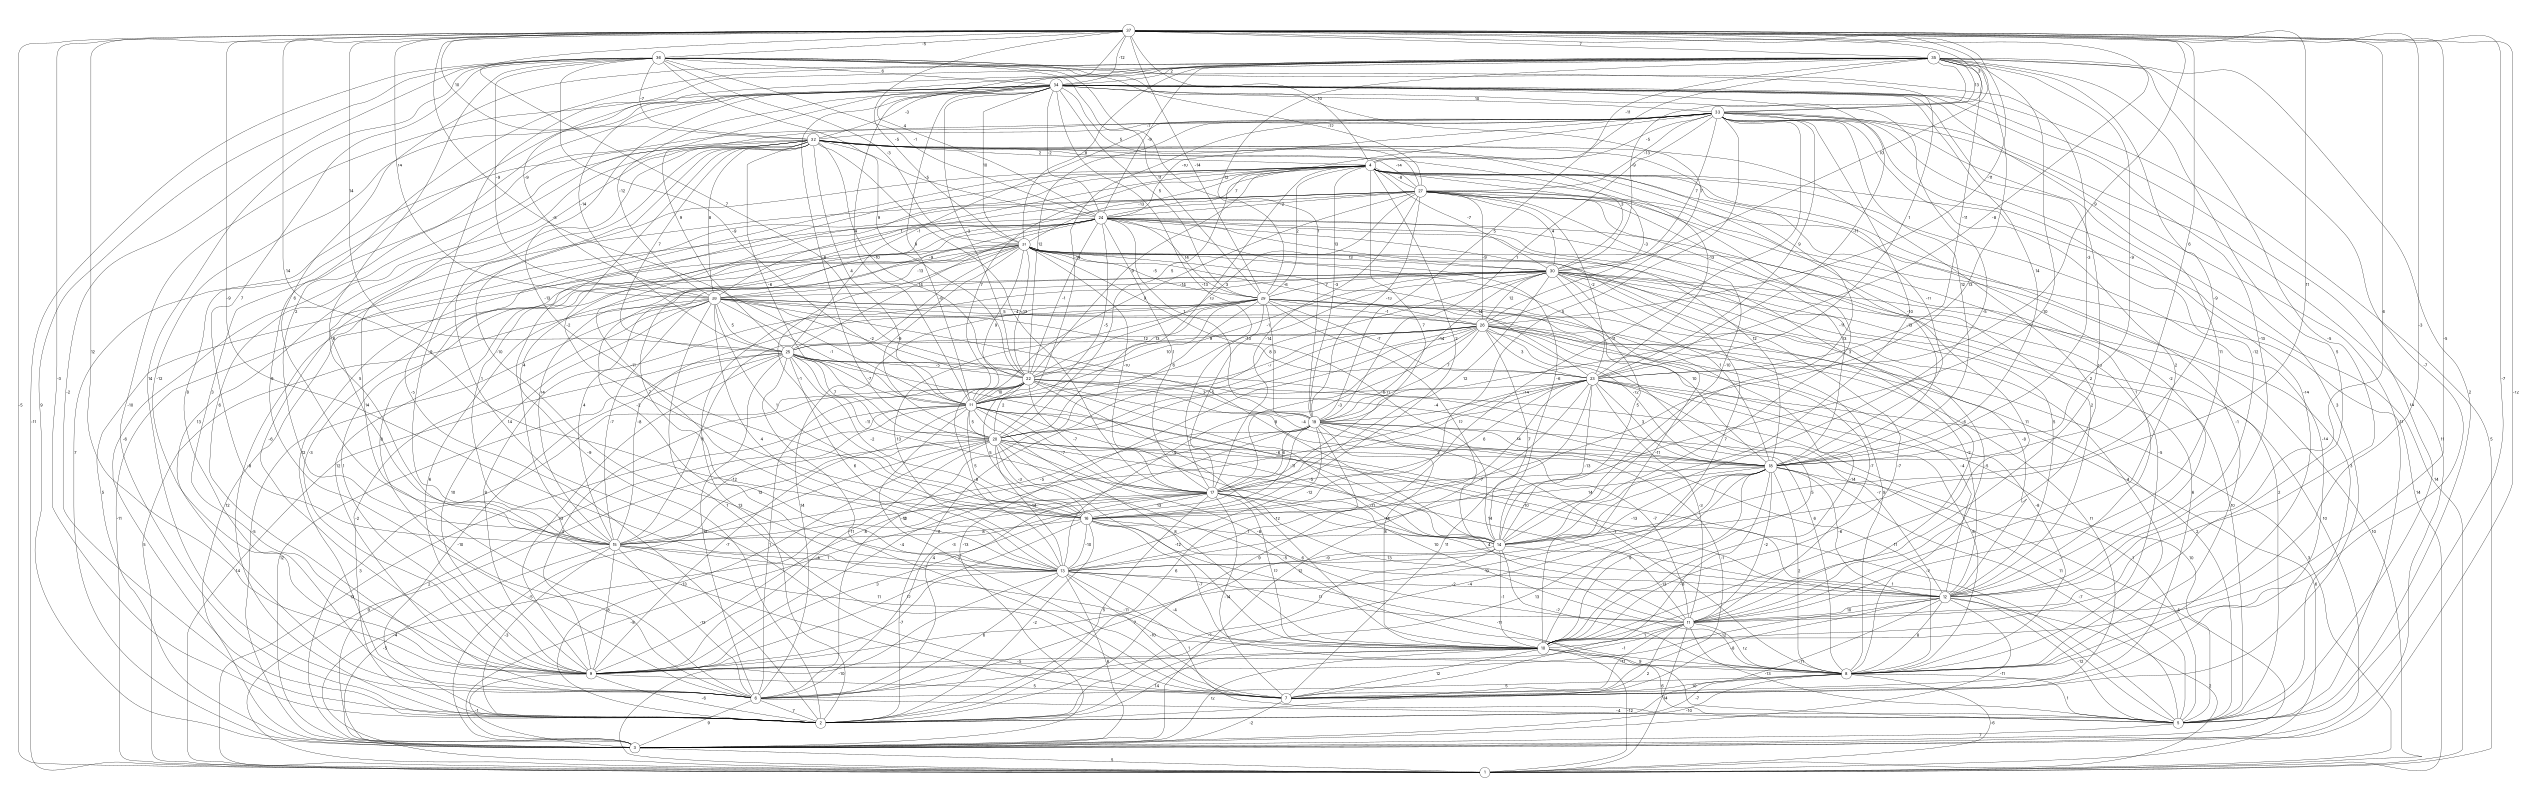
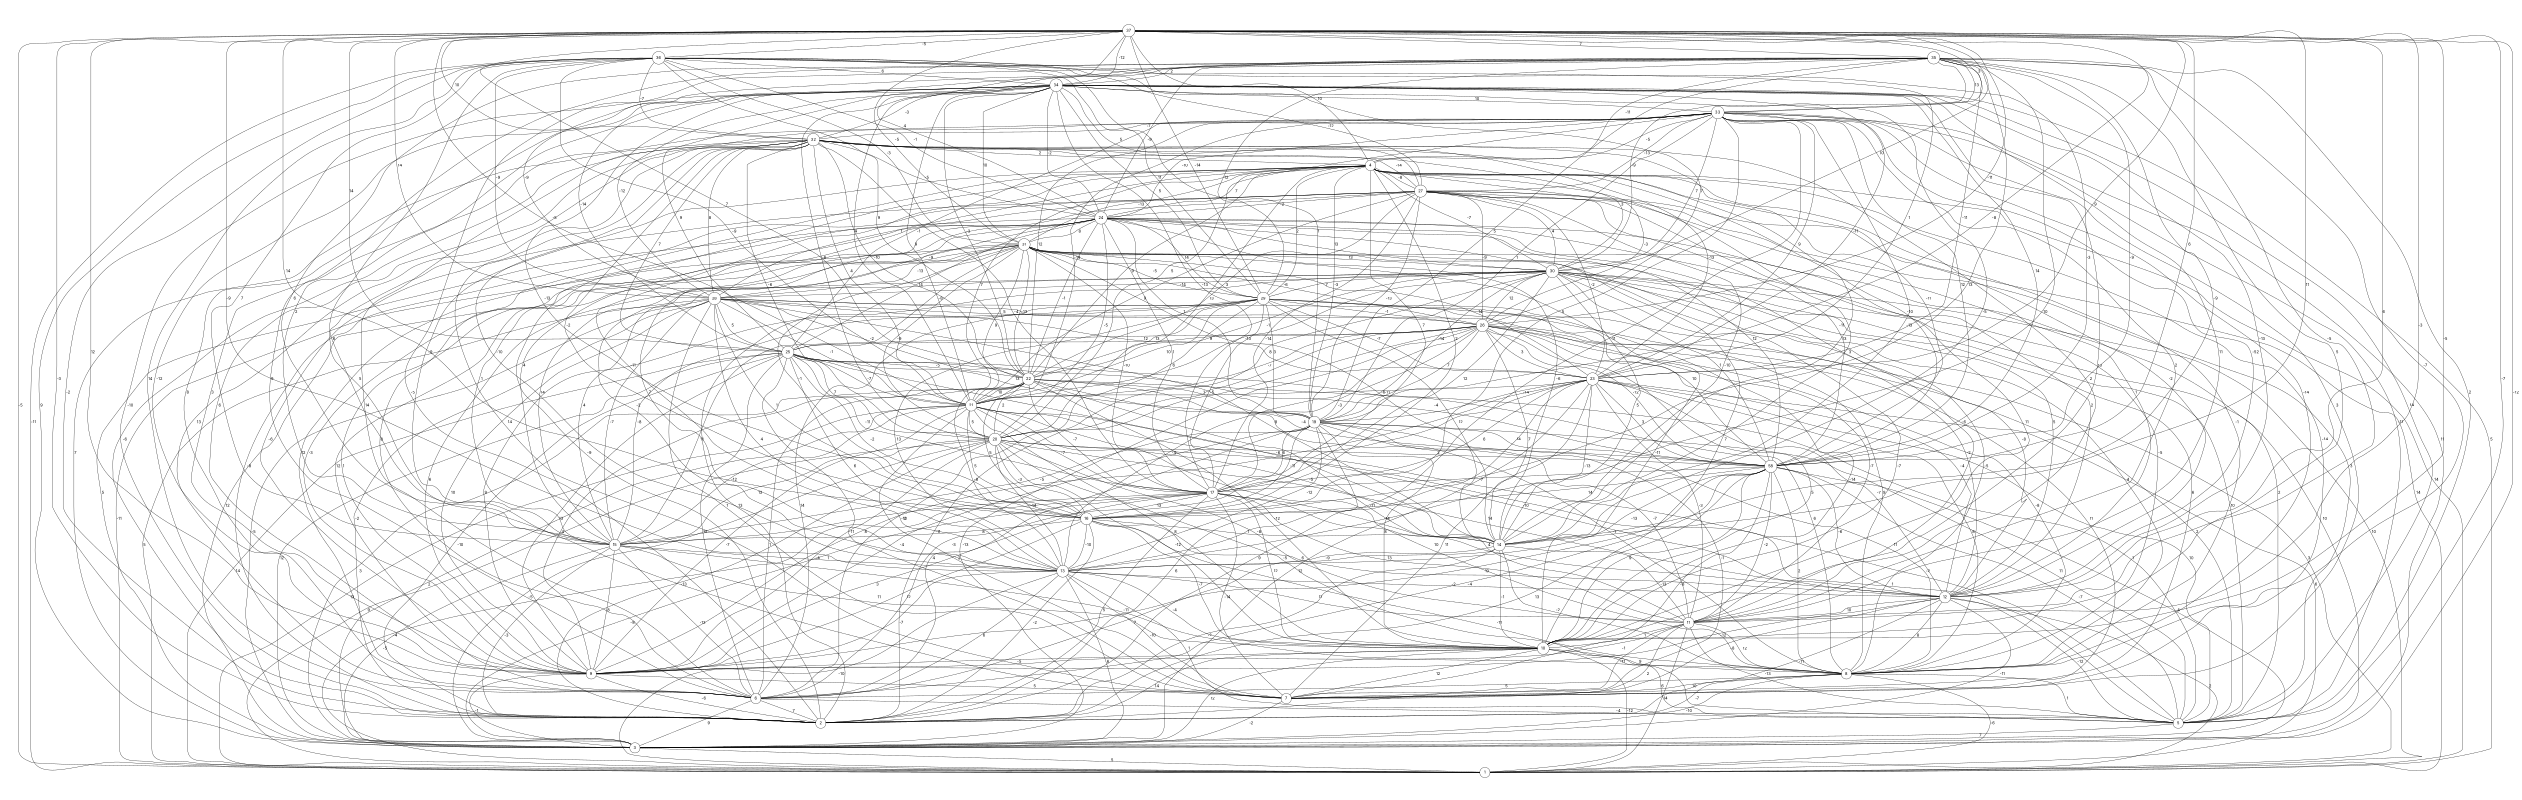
(1184, 72) -> (1064, 236)
(2256, 352) -> (2256, 352)
none -> (1025, 387)
(1771, 466) -> (1771, 466)
